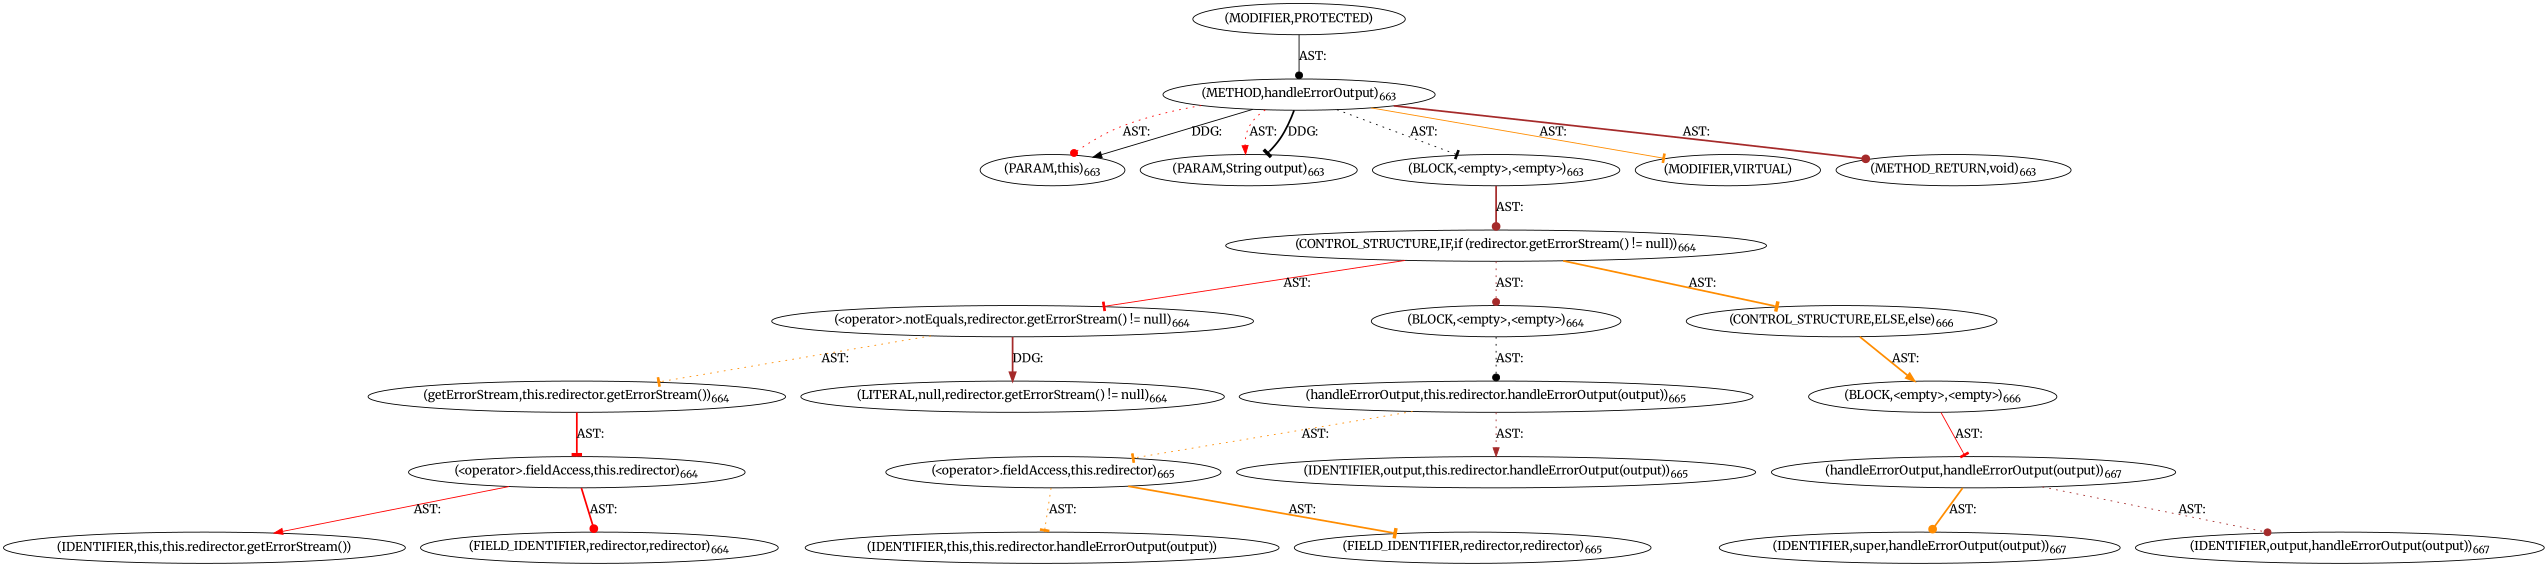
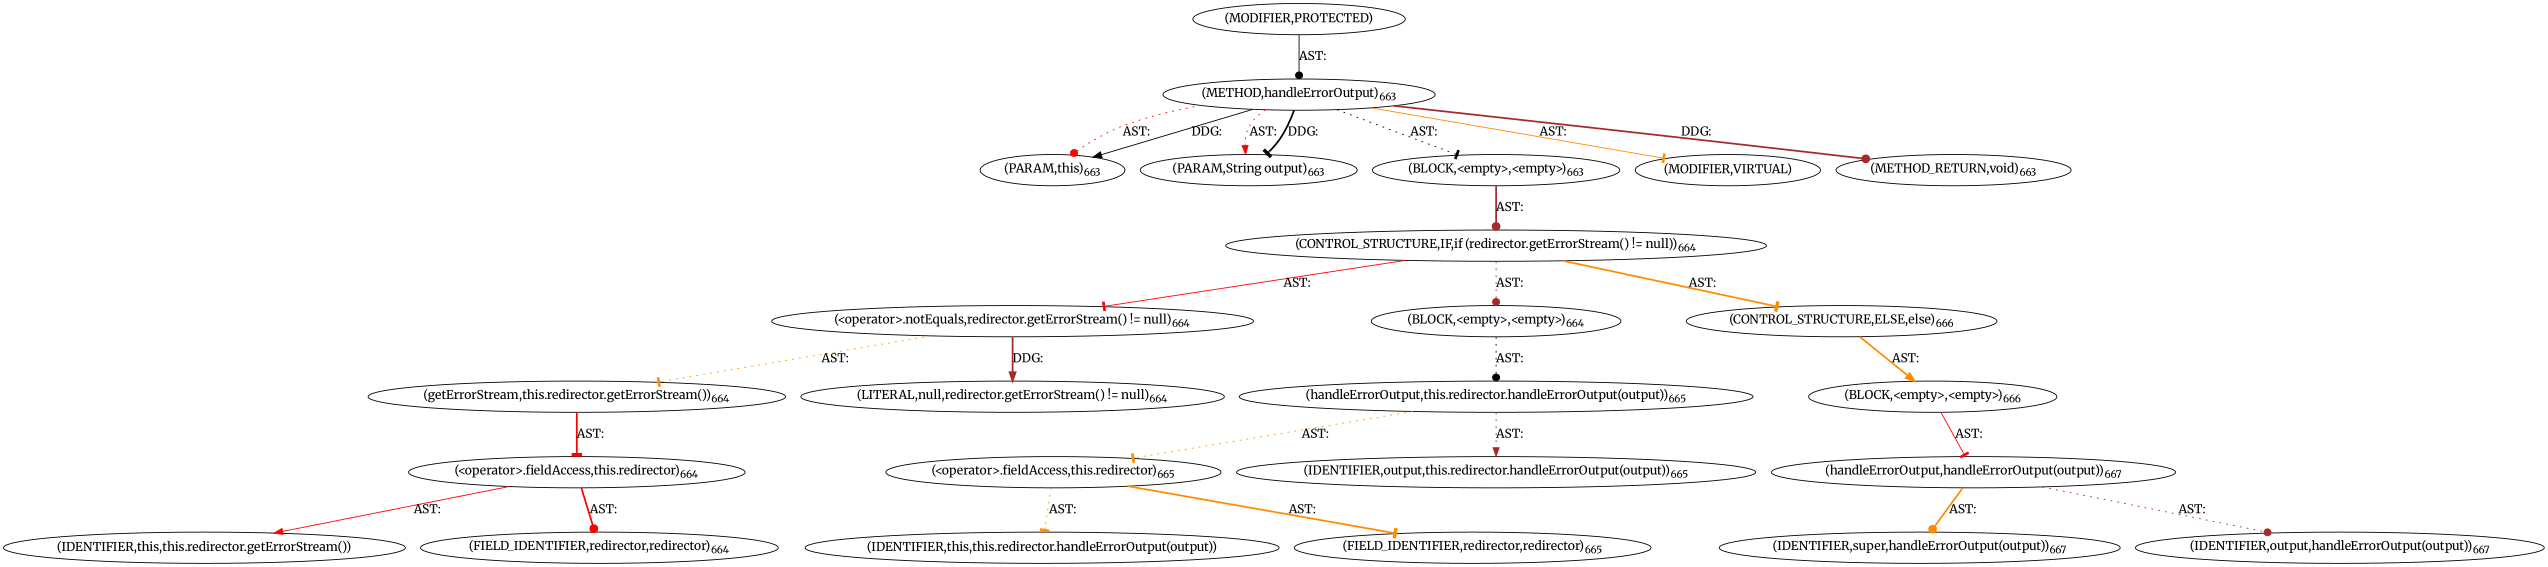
(1698, 132) -> (1698, 132)
